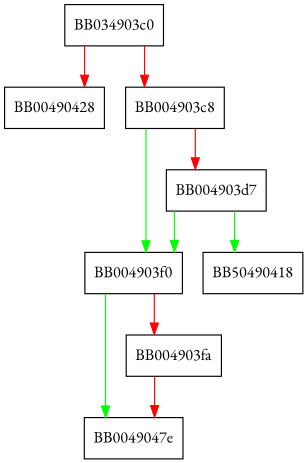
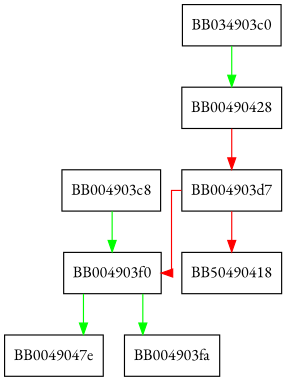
(85, 61) -> (232, 61)
(145, 61) -> none
(195, 143) -> (232, 143)
(174, 226) -> (172, 227)
(235, 226) -> (232, 226)
(154, 308) -> (143, 308)
(155, 391) -> none
